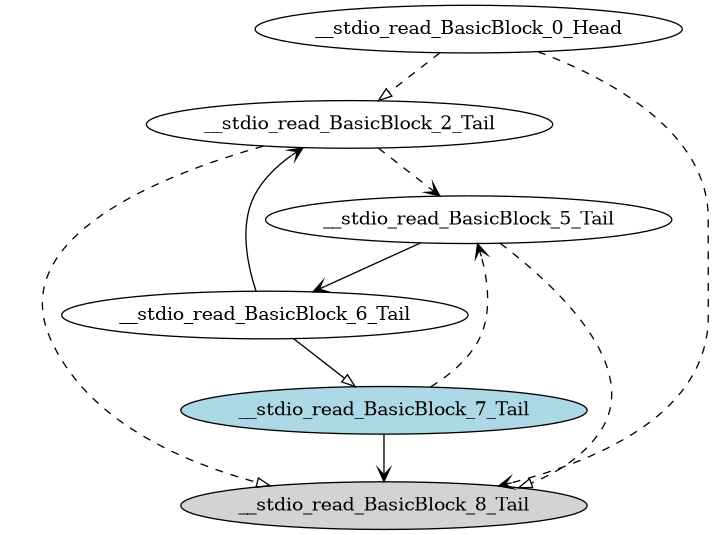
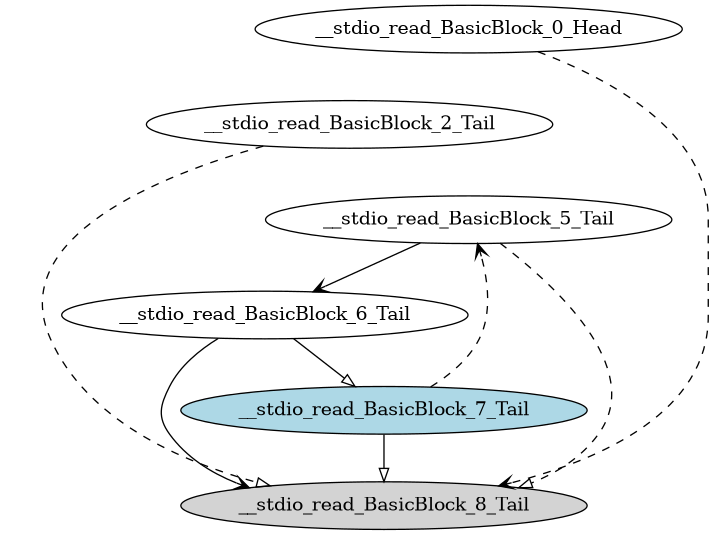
(414, 73) -> none
(404, 168) -> none
(248, 216) -> (162, 418)
(384, 451) -> (384, 451)
